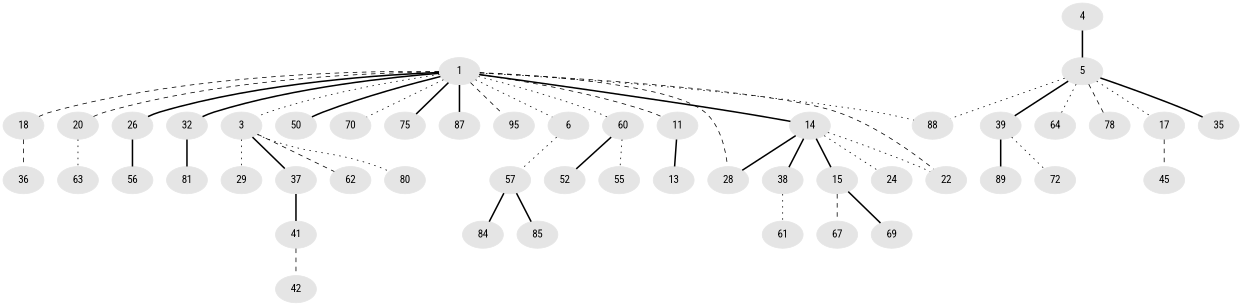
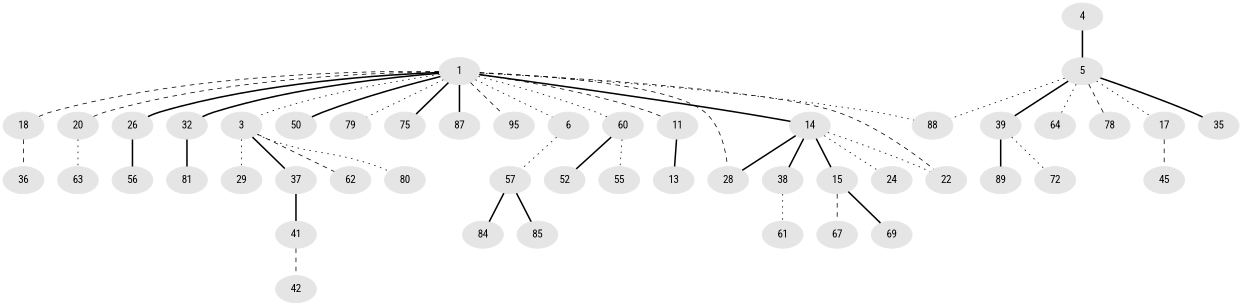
(350, 126) -> (350, 126)
